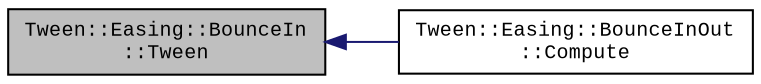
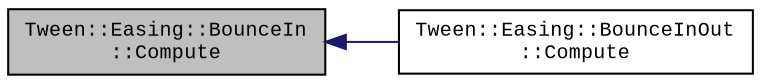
(167, 42) -> (167, 42)
